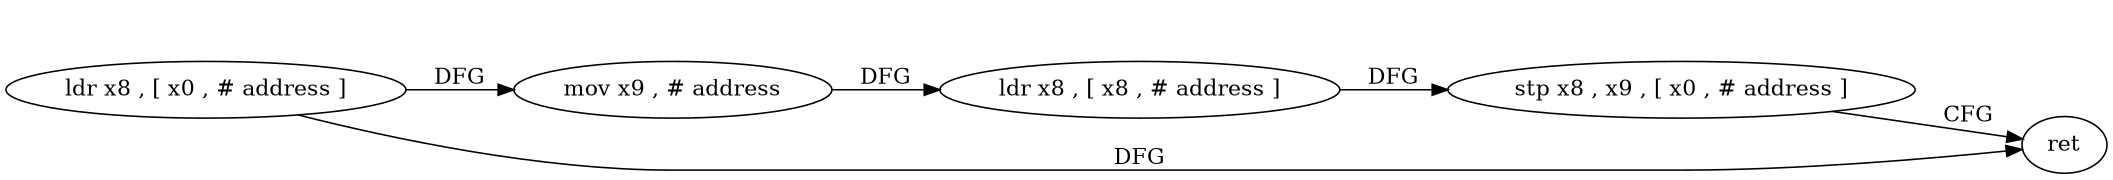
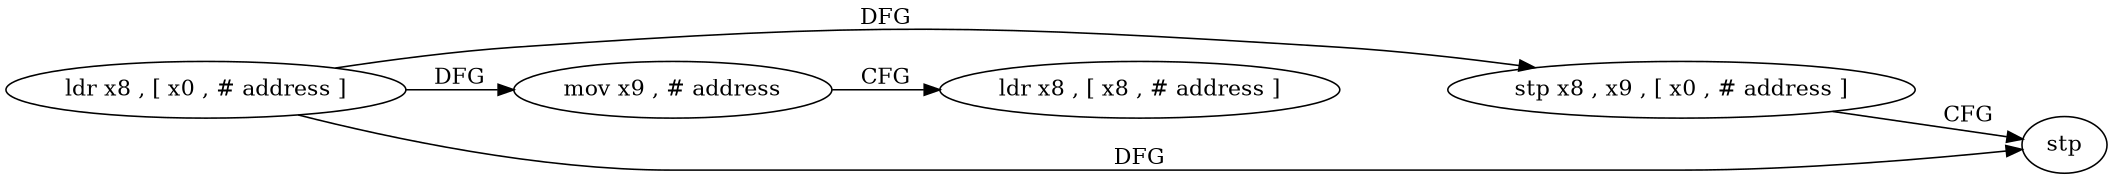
(886, 78) -> (886, 78)
(1386, 90) -> (927, 29)
(2065, 145) -> (2065, 145)
